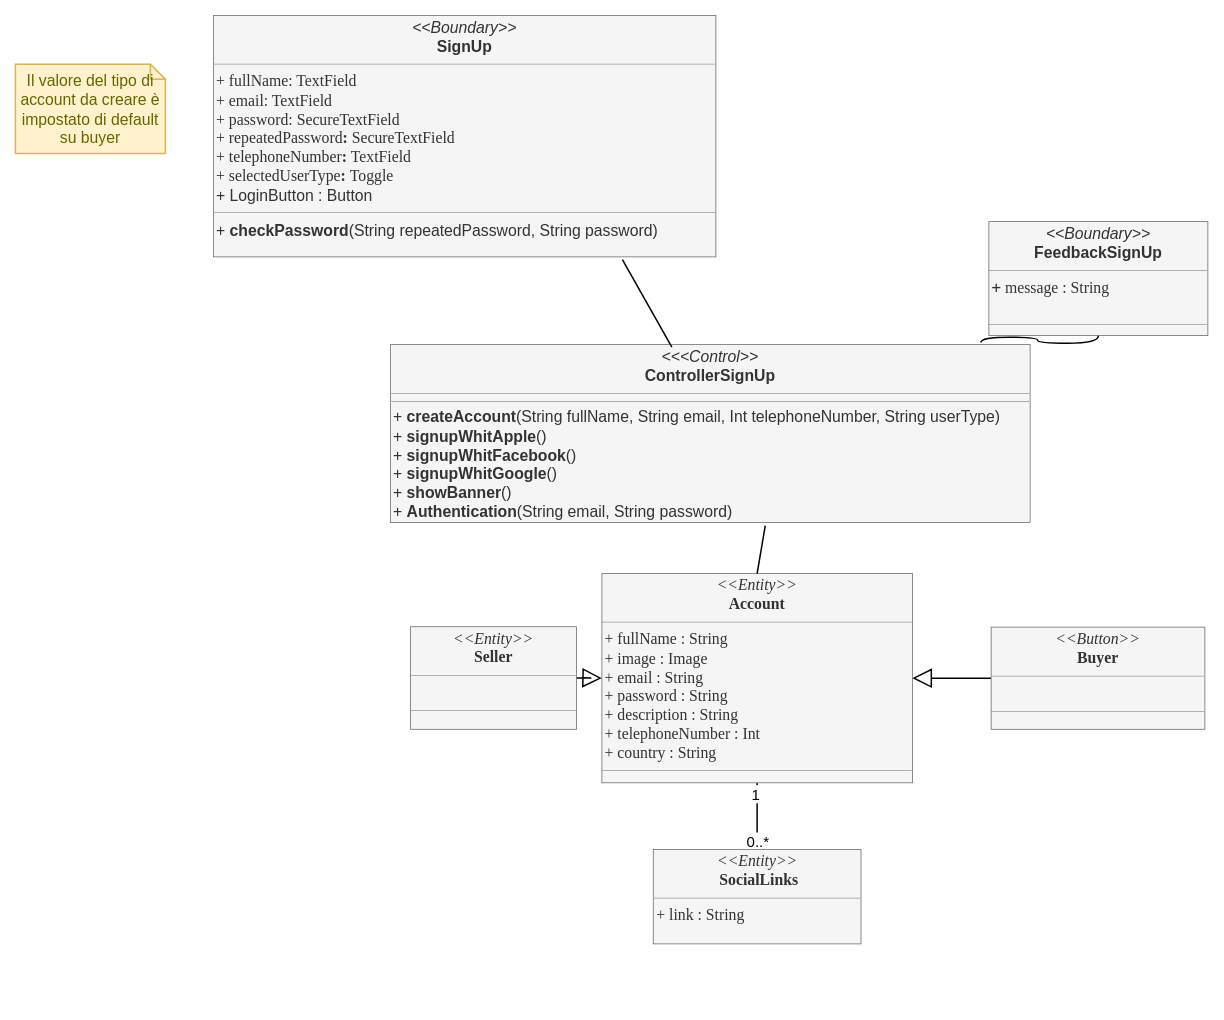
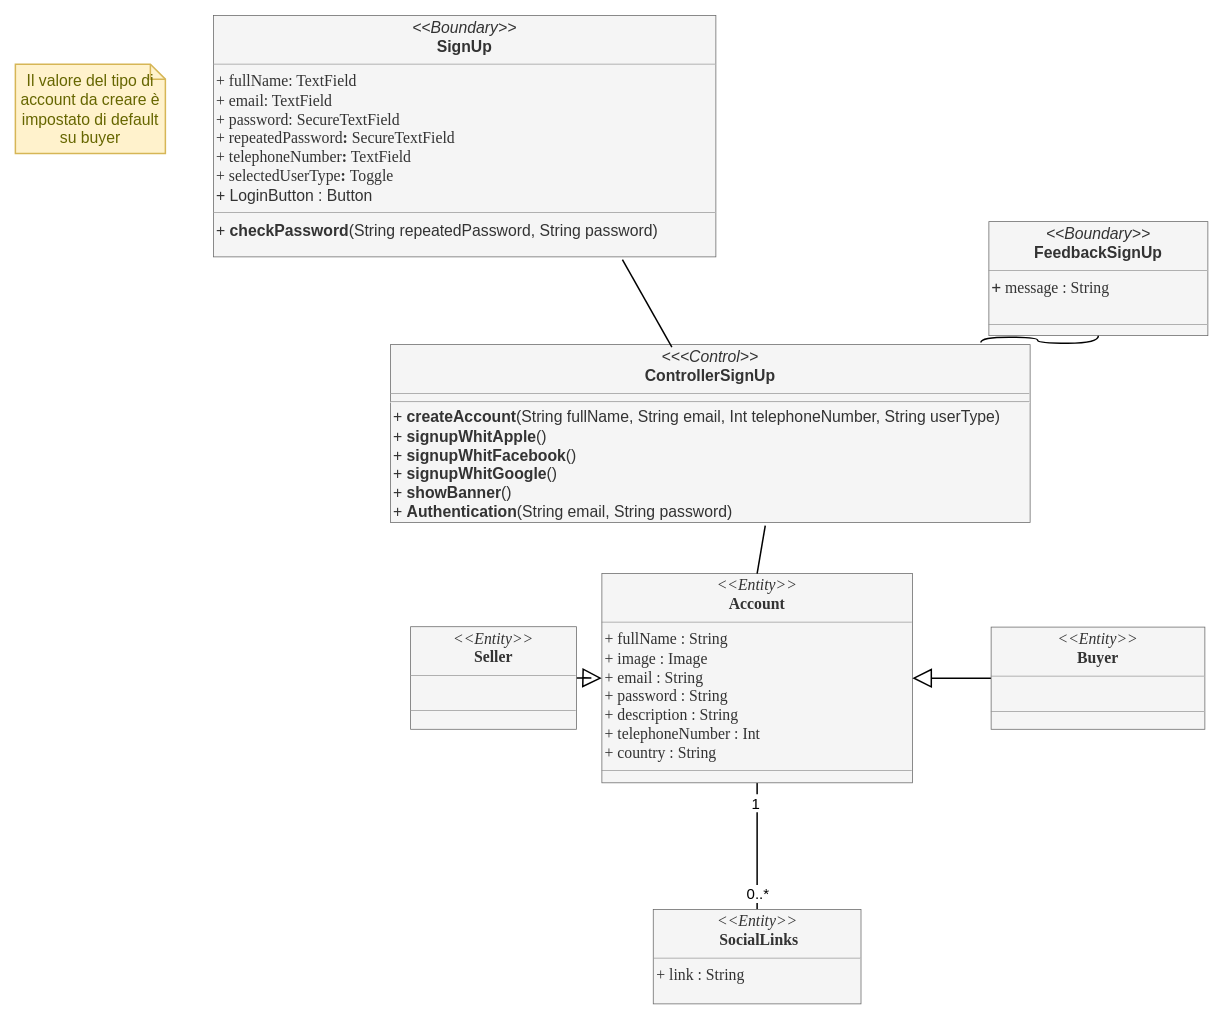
(1016, 638) -> (1015, 638)
(757, 897) -> (757, 957)
